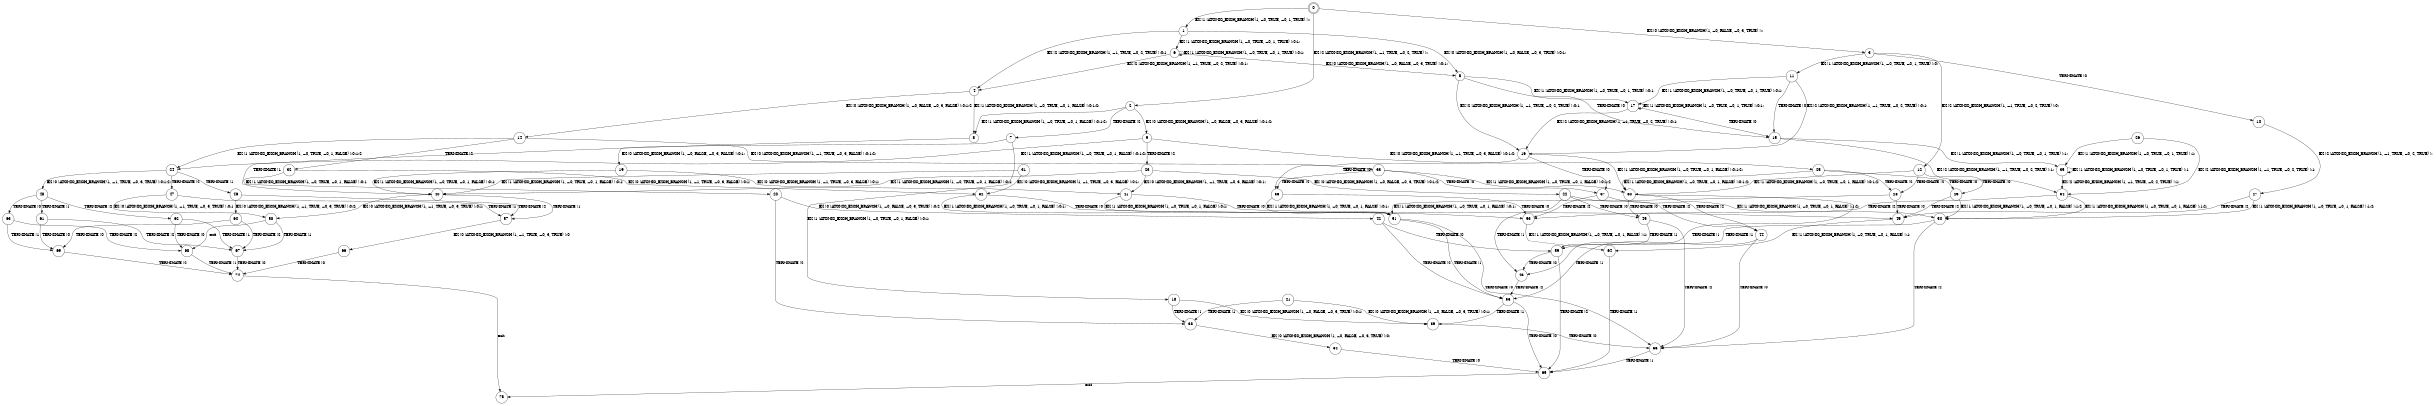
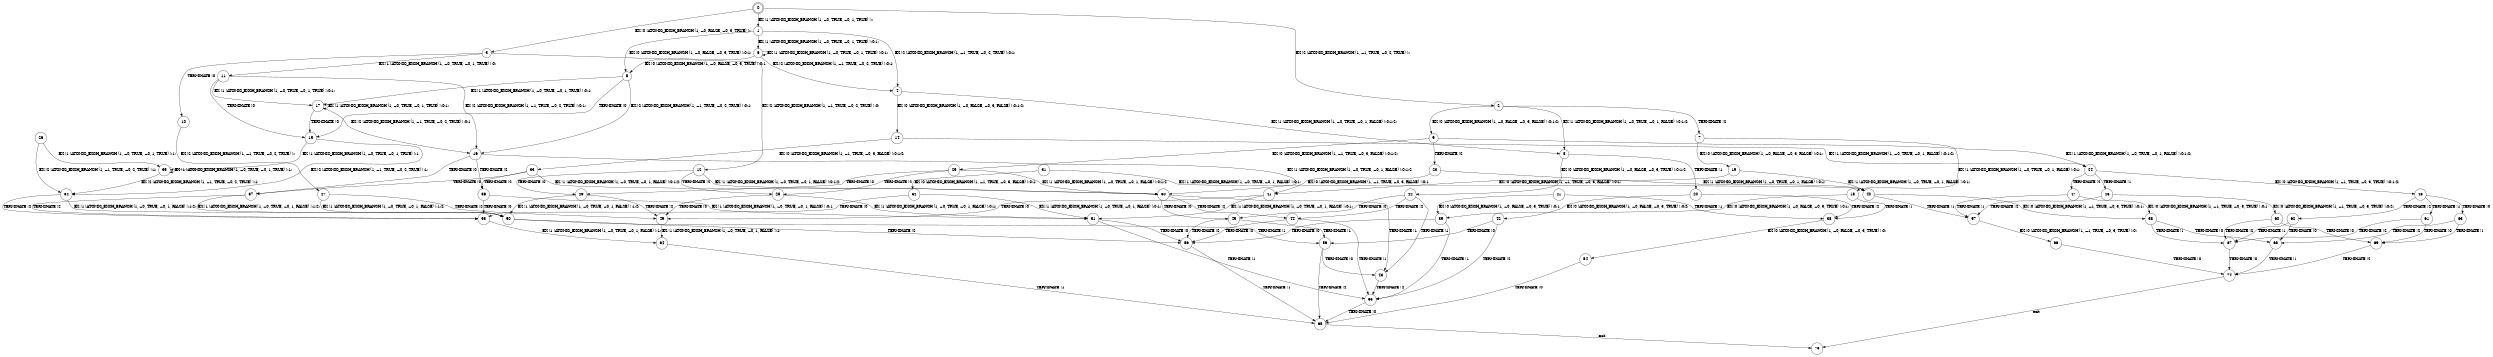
(289, 170) -> none
(1354, 189) -> (1502, 192)
(213, 235) -> (2209, 231)
(1475, 320) -> (1428, 272)
